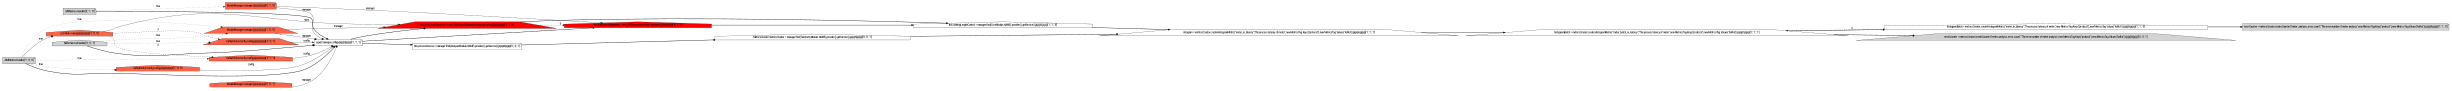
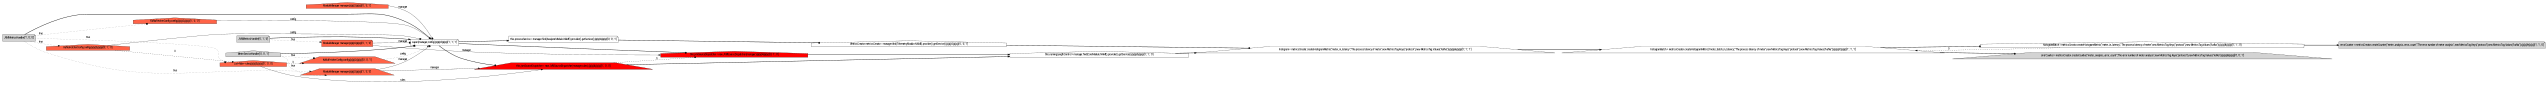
(301, 42) -> (406, 56)
(35, 45) -> (129, 42)
(157, 54) -> (174, 56)
